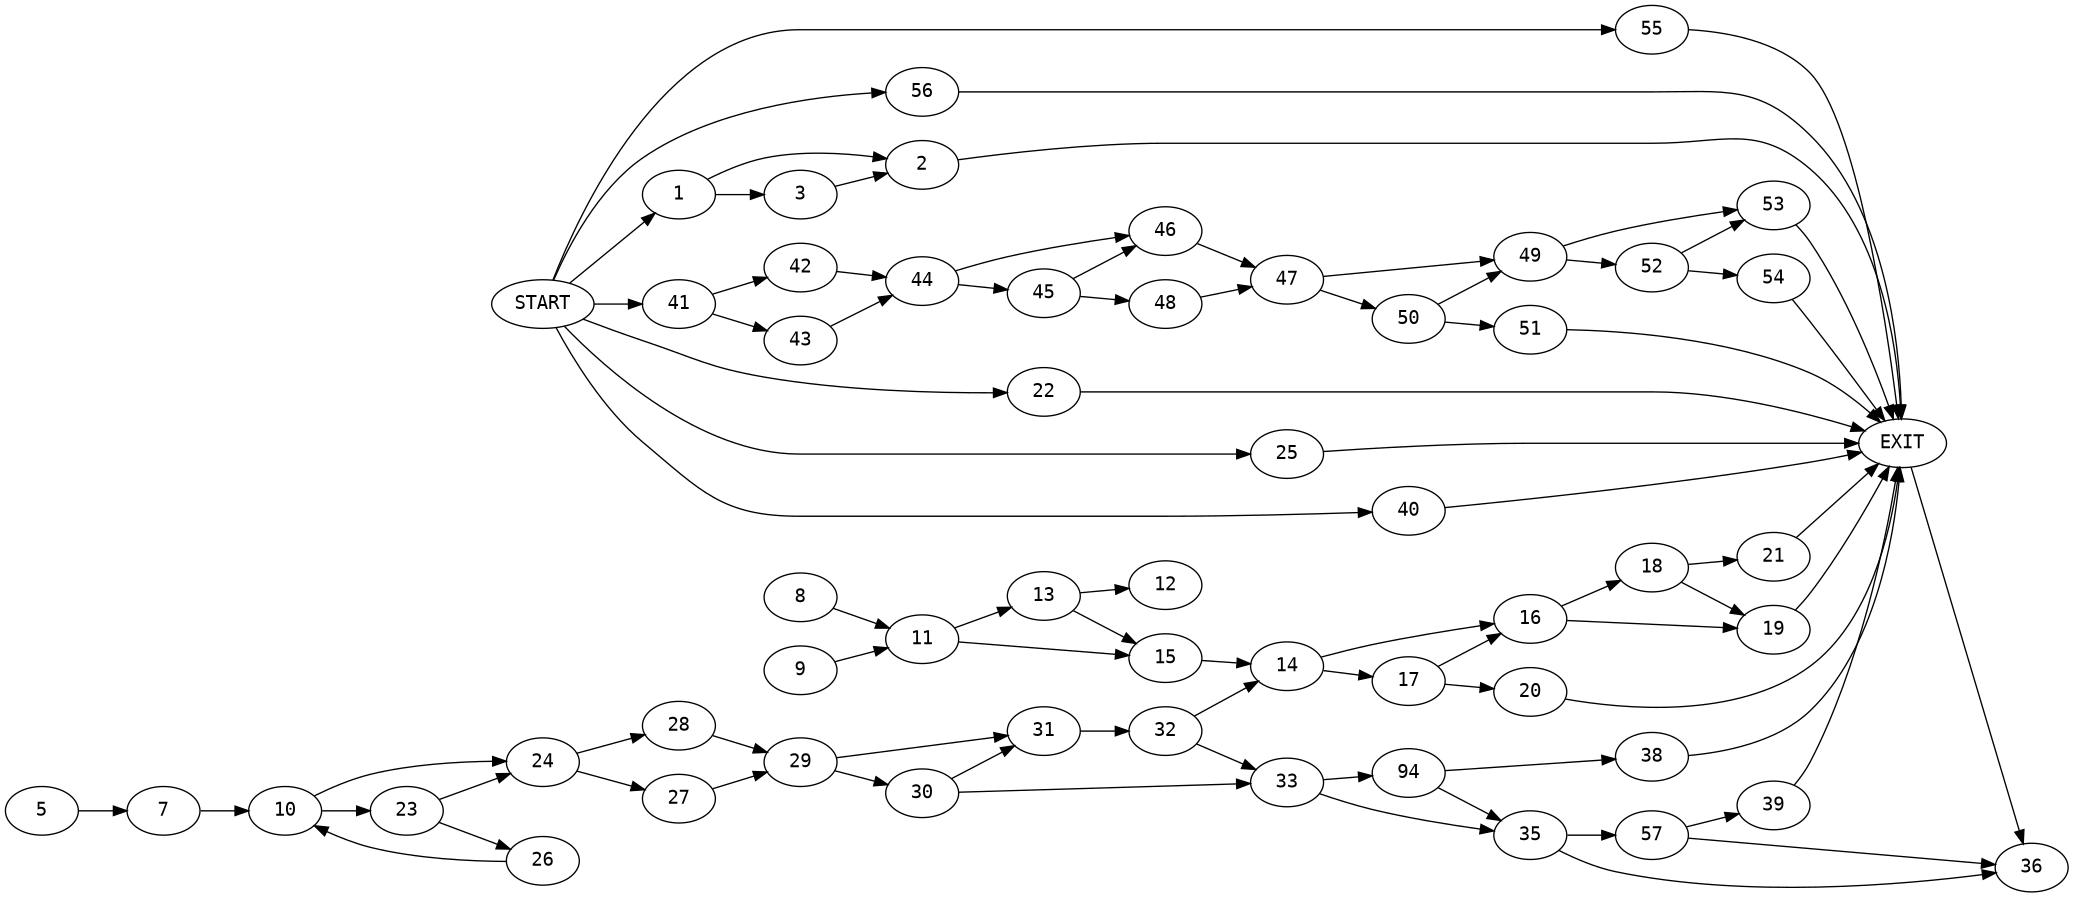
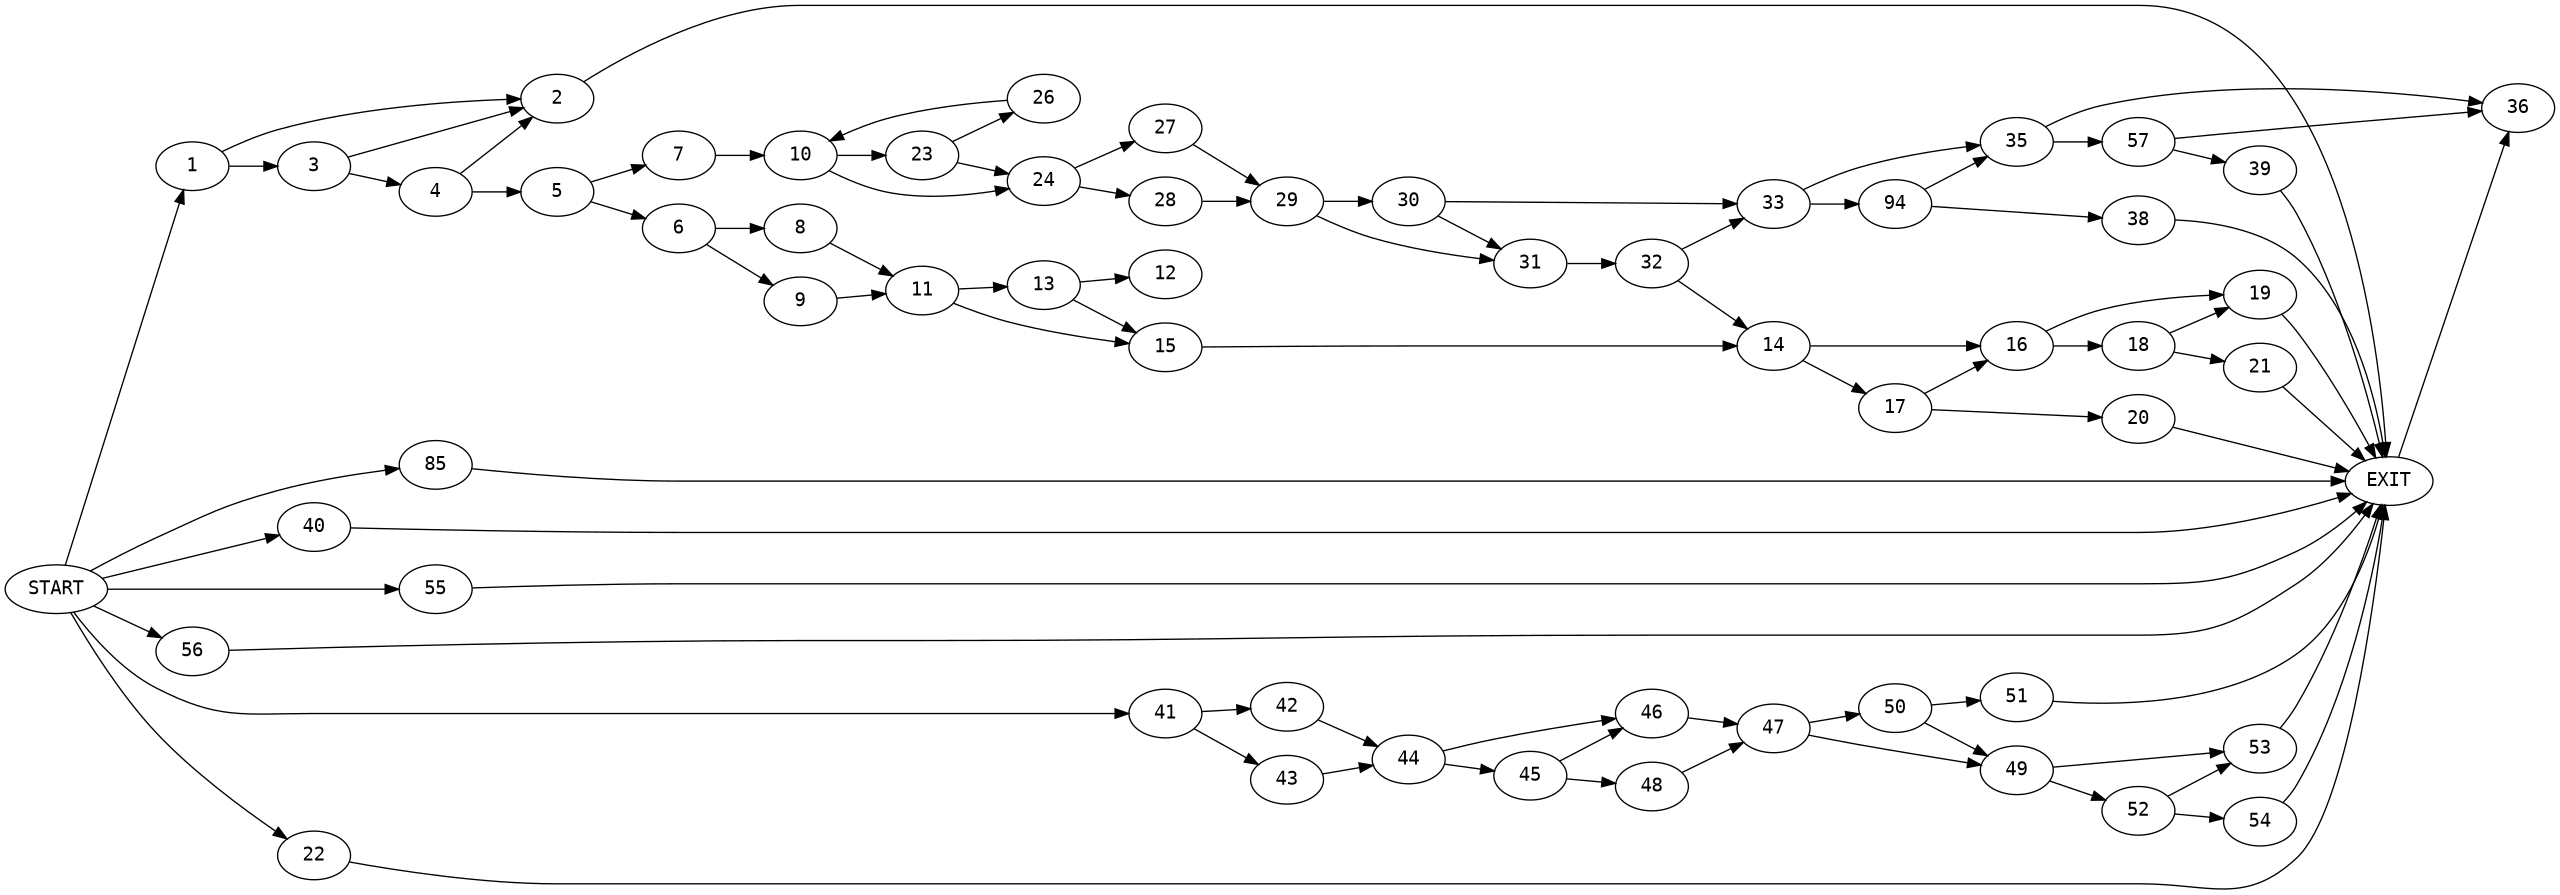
none -> (436, 192)
none -> (679, 228)
(1287, 454) -> (436, 465)
